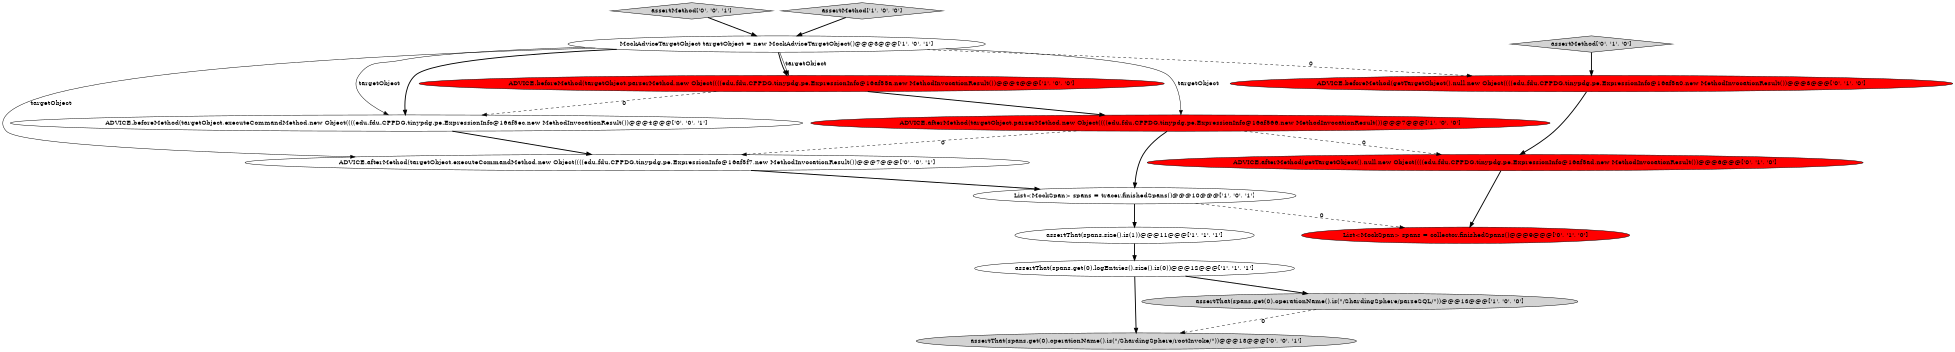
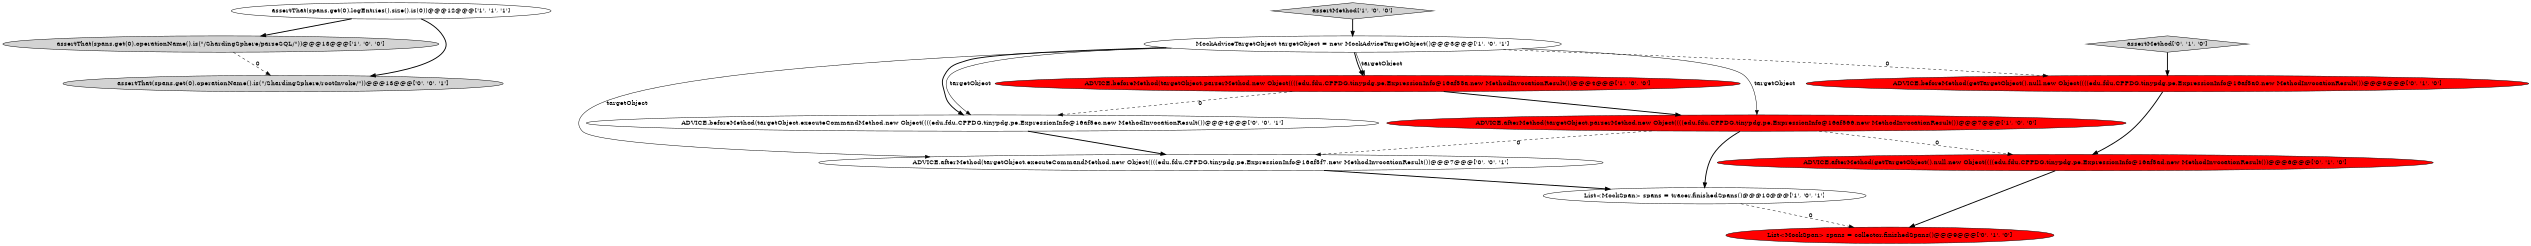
(692, 11) -> none
(1135, 235) -> none
